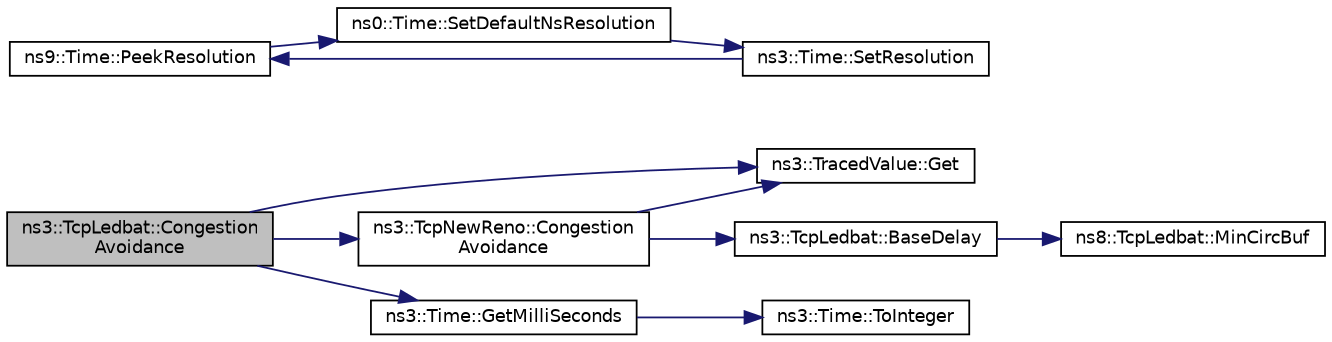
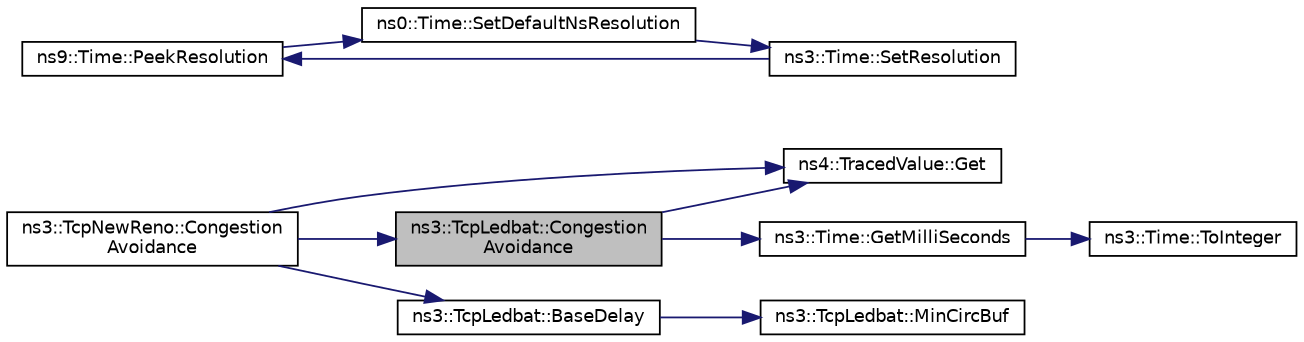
(866, 166) -> (893, 166)
(306, 239) -> (338, 239)
(1193, 239) -> (893, 317)
